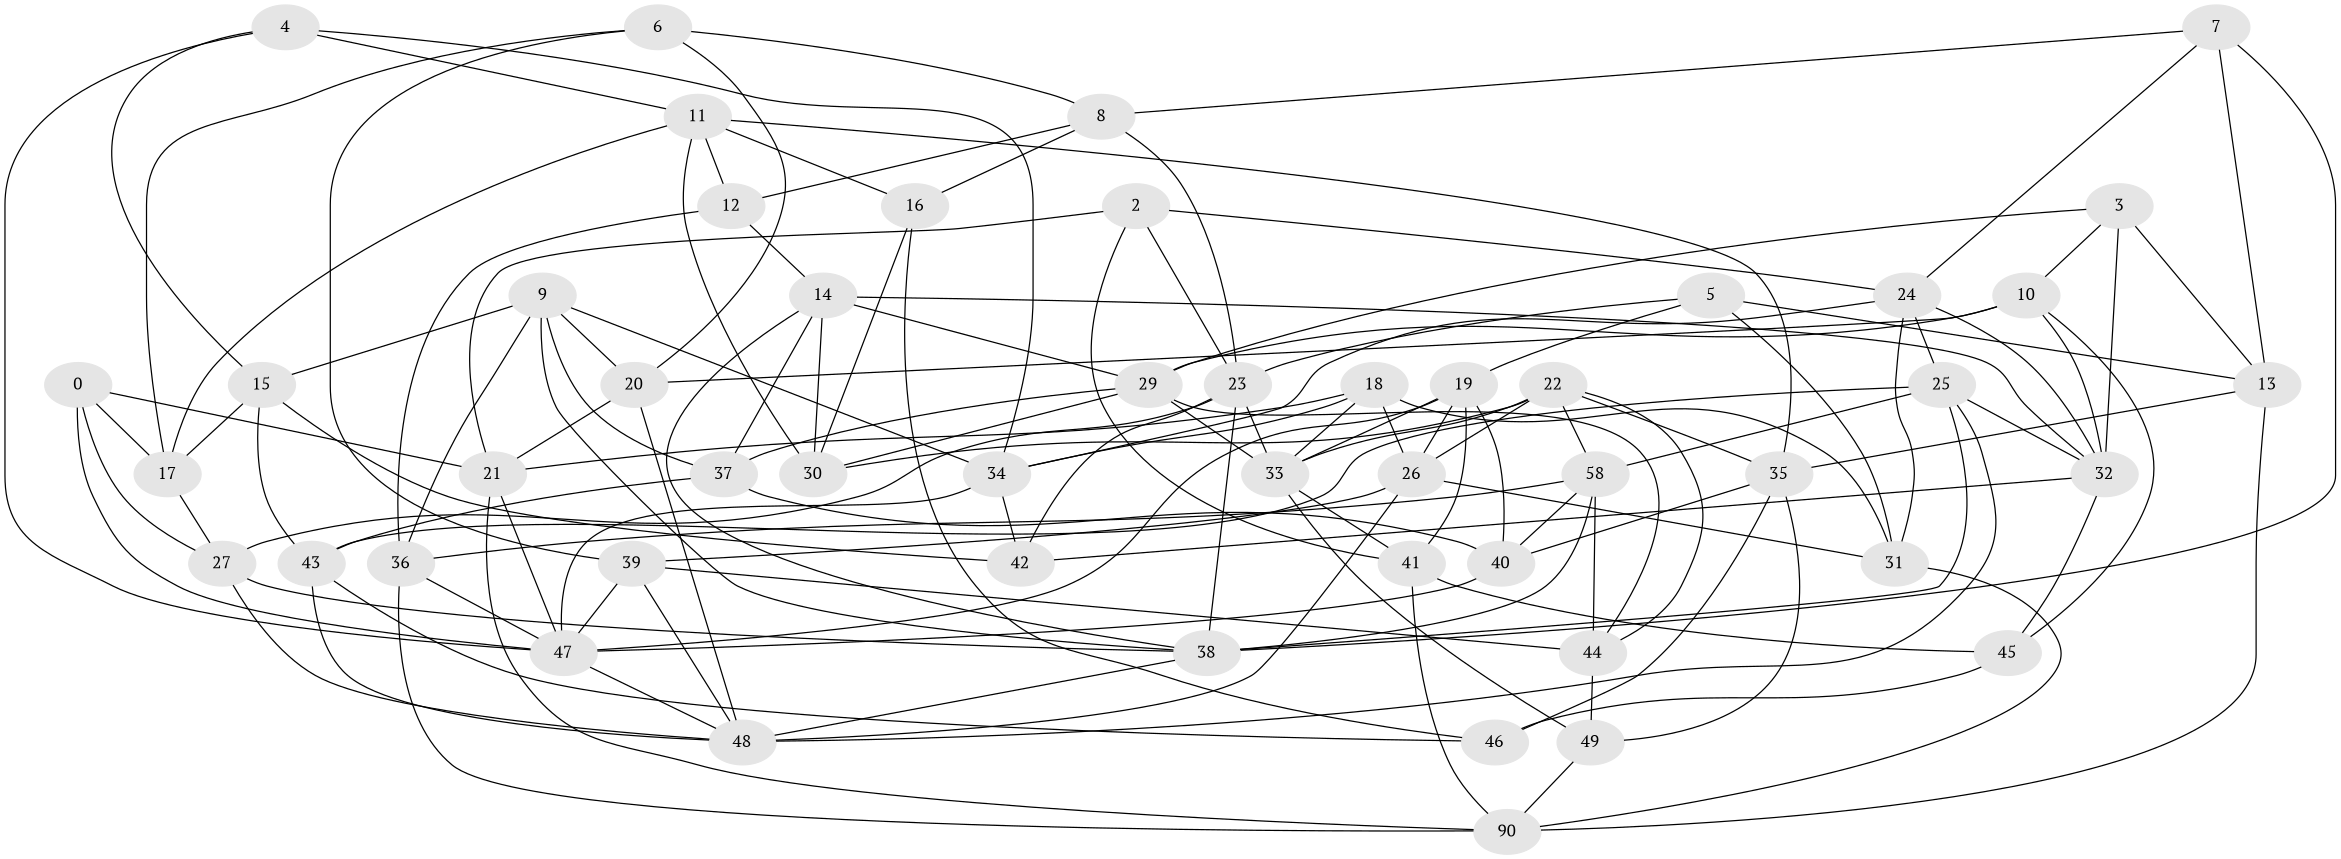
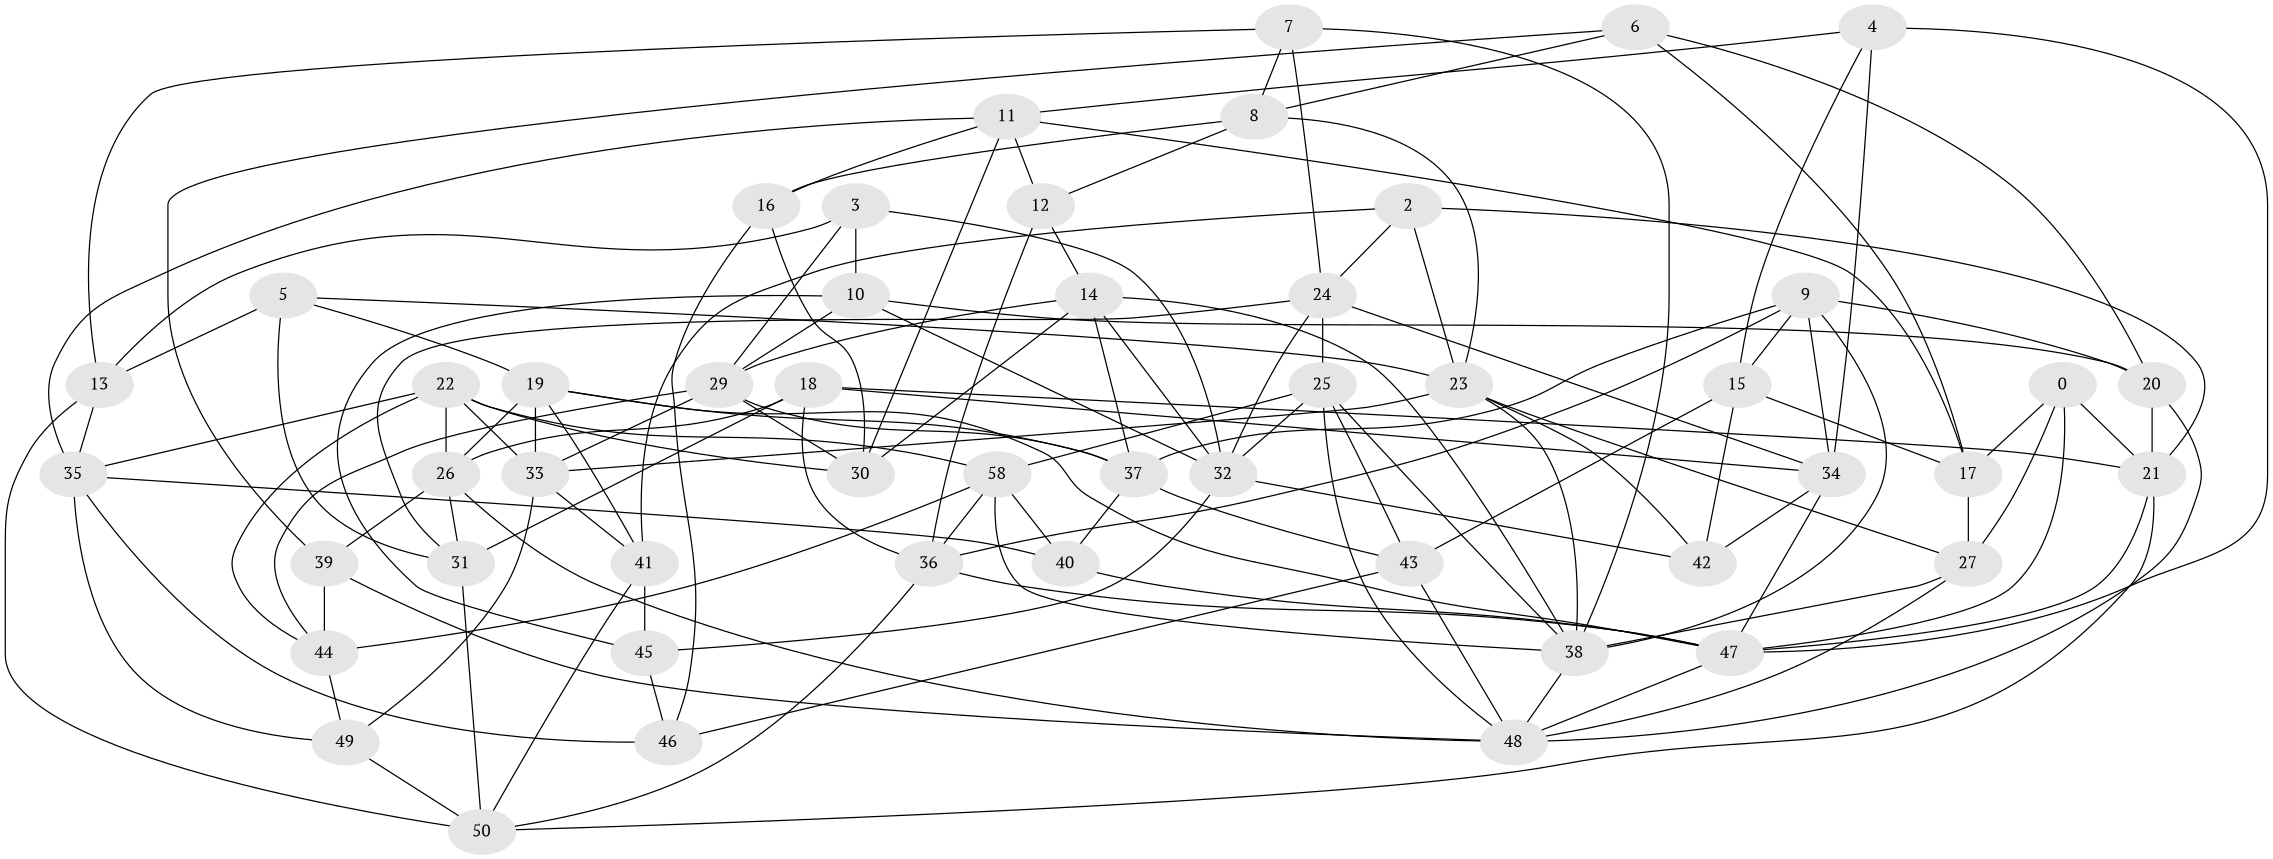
(1325, 430) -> (819, 501)
(1501, 471) -> (839, 420)
(598, 608) -> none
(1507, 832) -> (482, 832)
